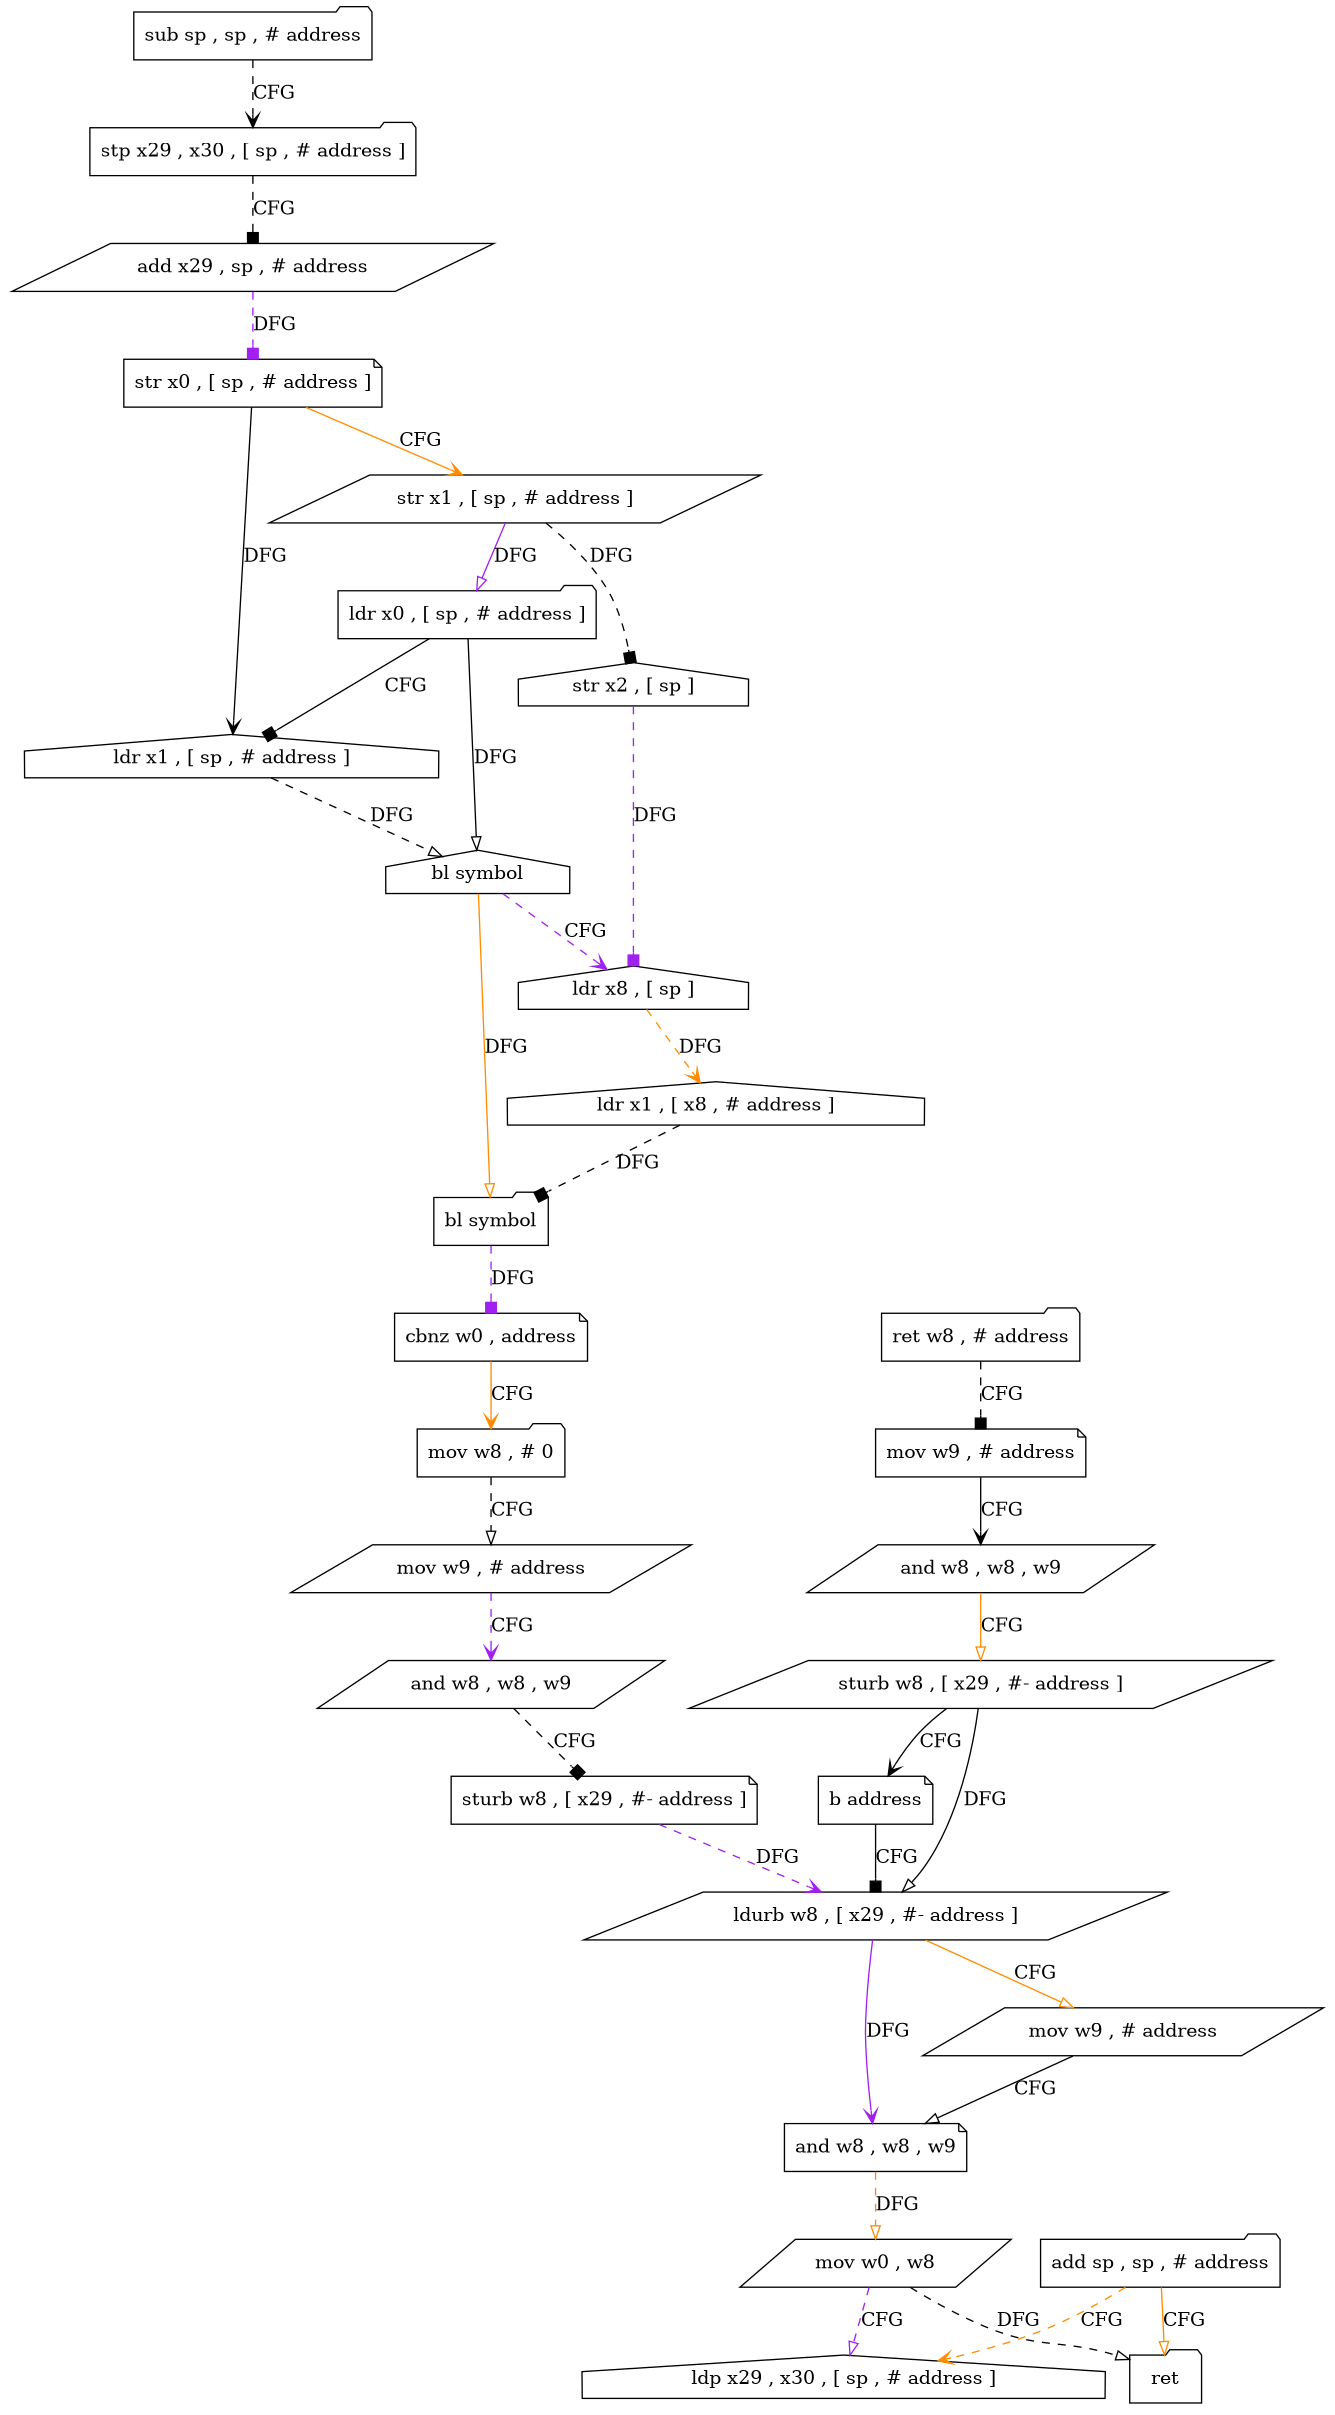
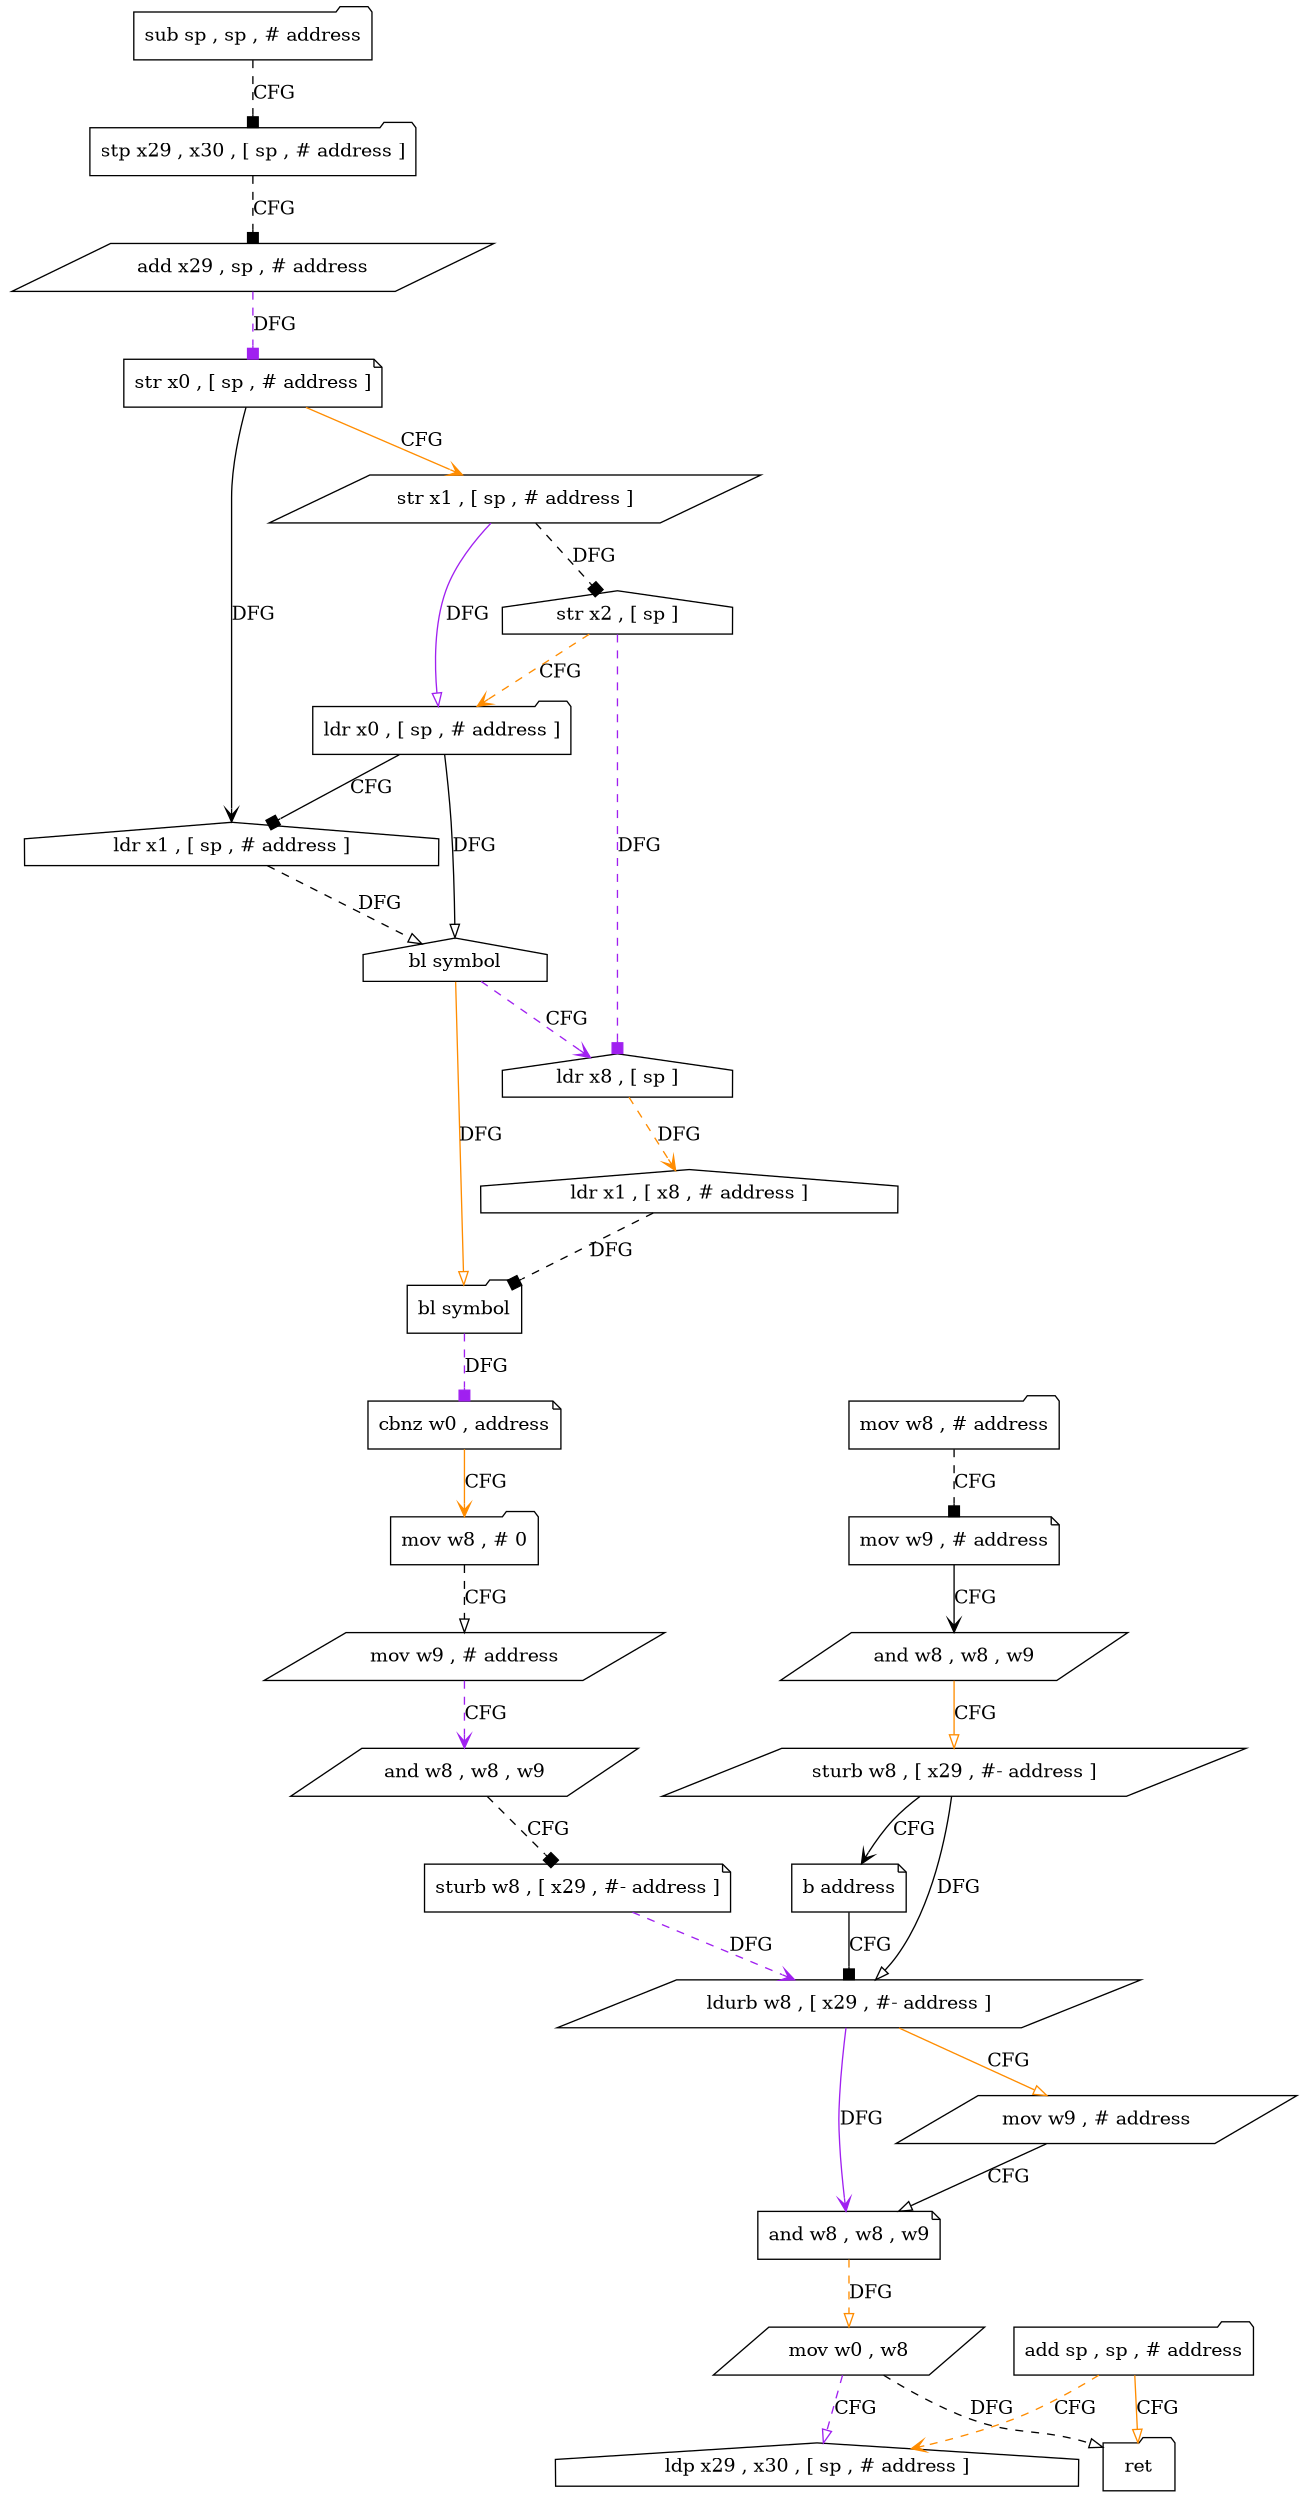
(253, 87) -> (253, 87)
none -> (539, 667)
(981, 1337) -> (954, 1425)
